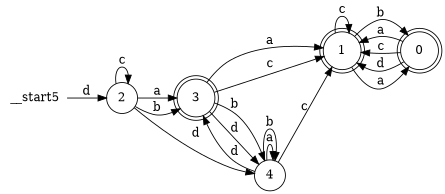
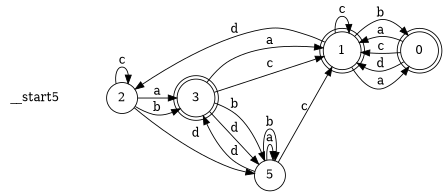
(82, 98) -> (230, 39)
(270, 175) -> (270, 175)
